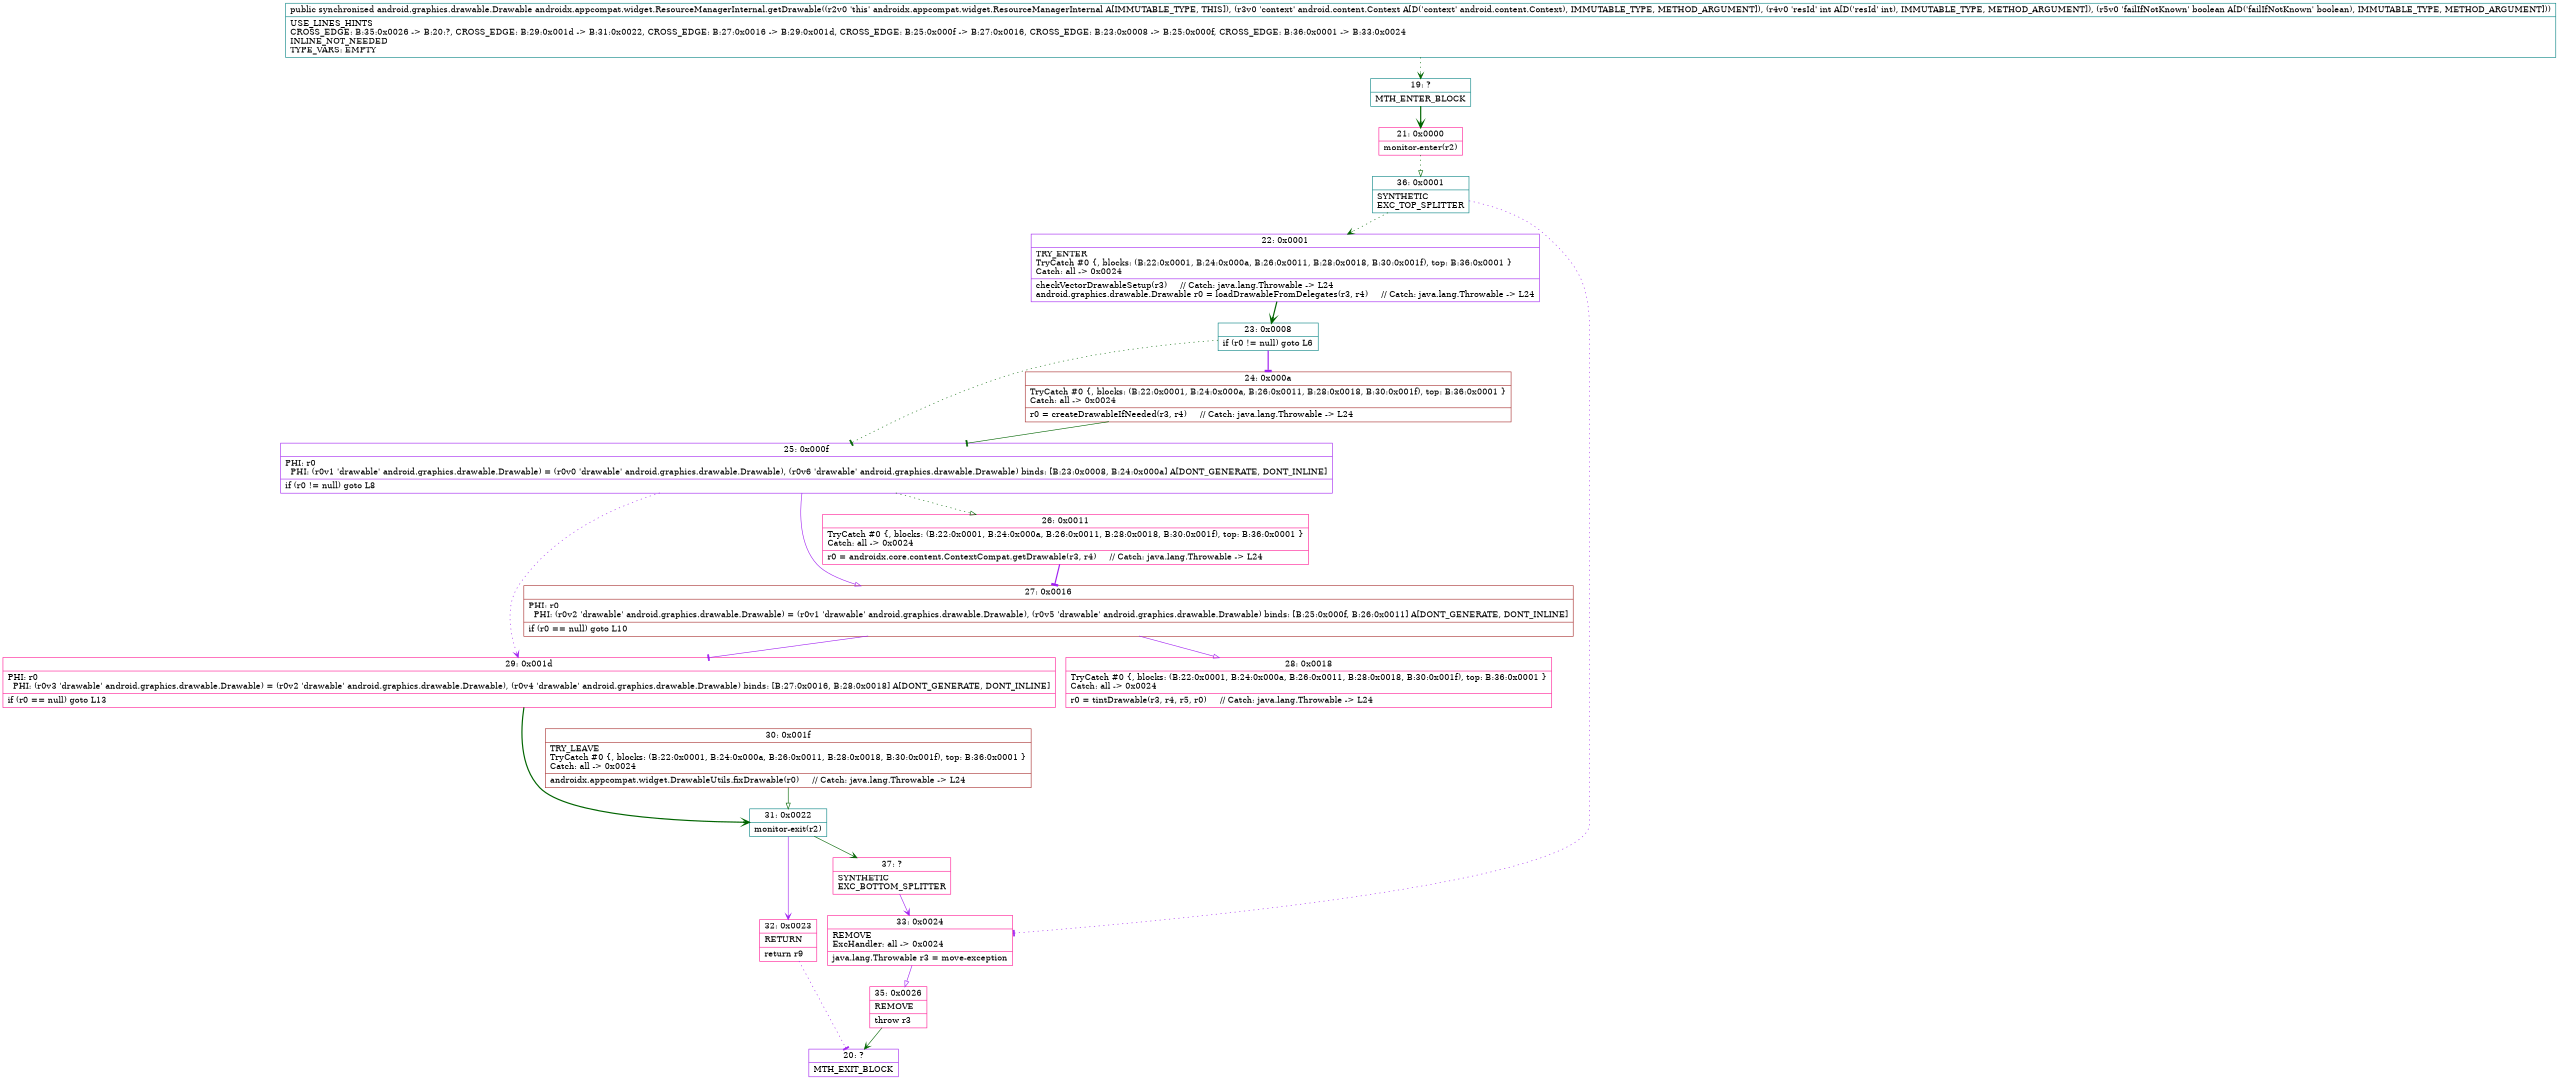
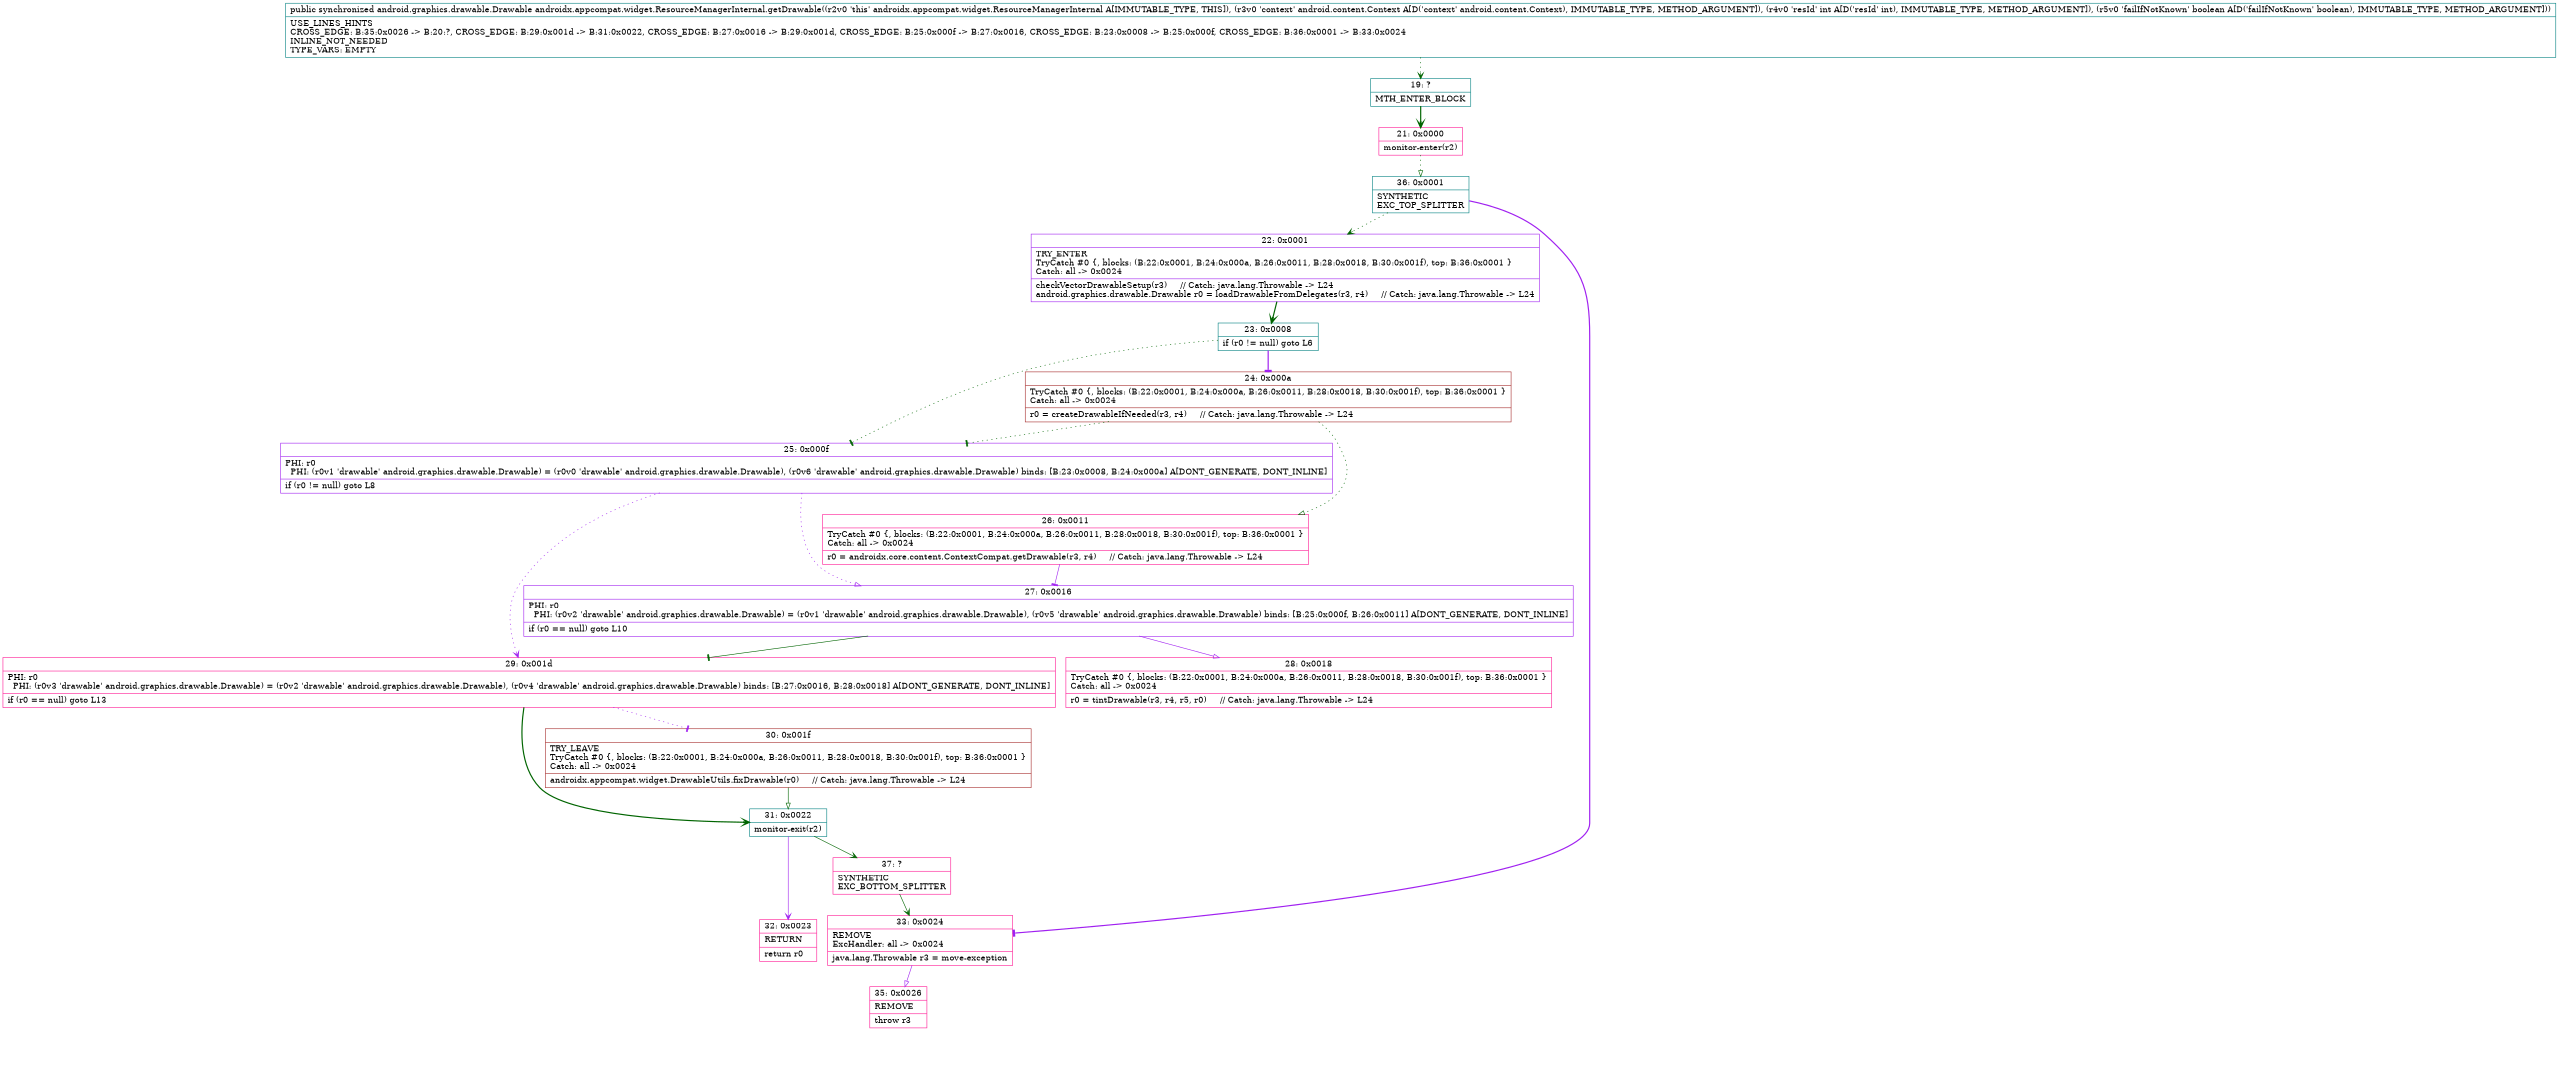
(1039, 432) -> (1039, 432)
(933, 503) -> (1347, 474)
(808, 551) -> (808, 551)
(1057, 574) -> (1057, 574)
(1049, 611) -> (1049, 611)
(789, 647) -> (789, 647)
none -> (650, 718)
(1590, 776) -> (1590, 776)
(903, 902) -> (903, 902)
(784, 954) -> (784, 954)
(854, 1063) -> none
